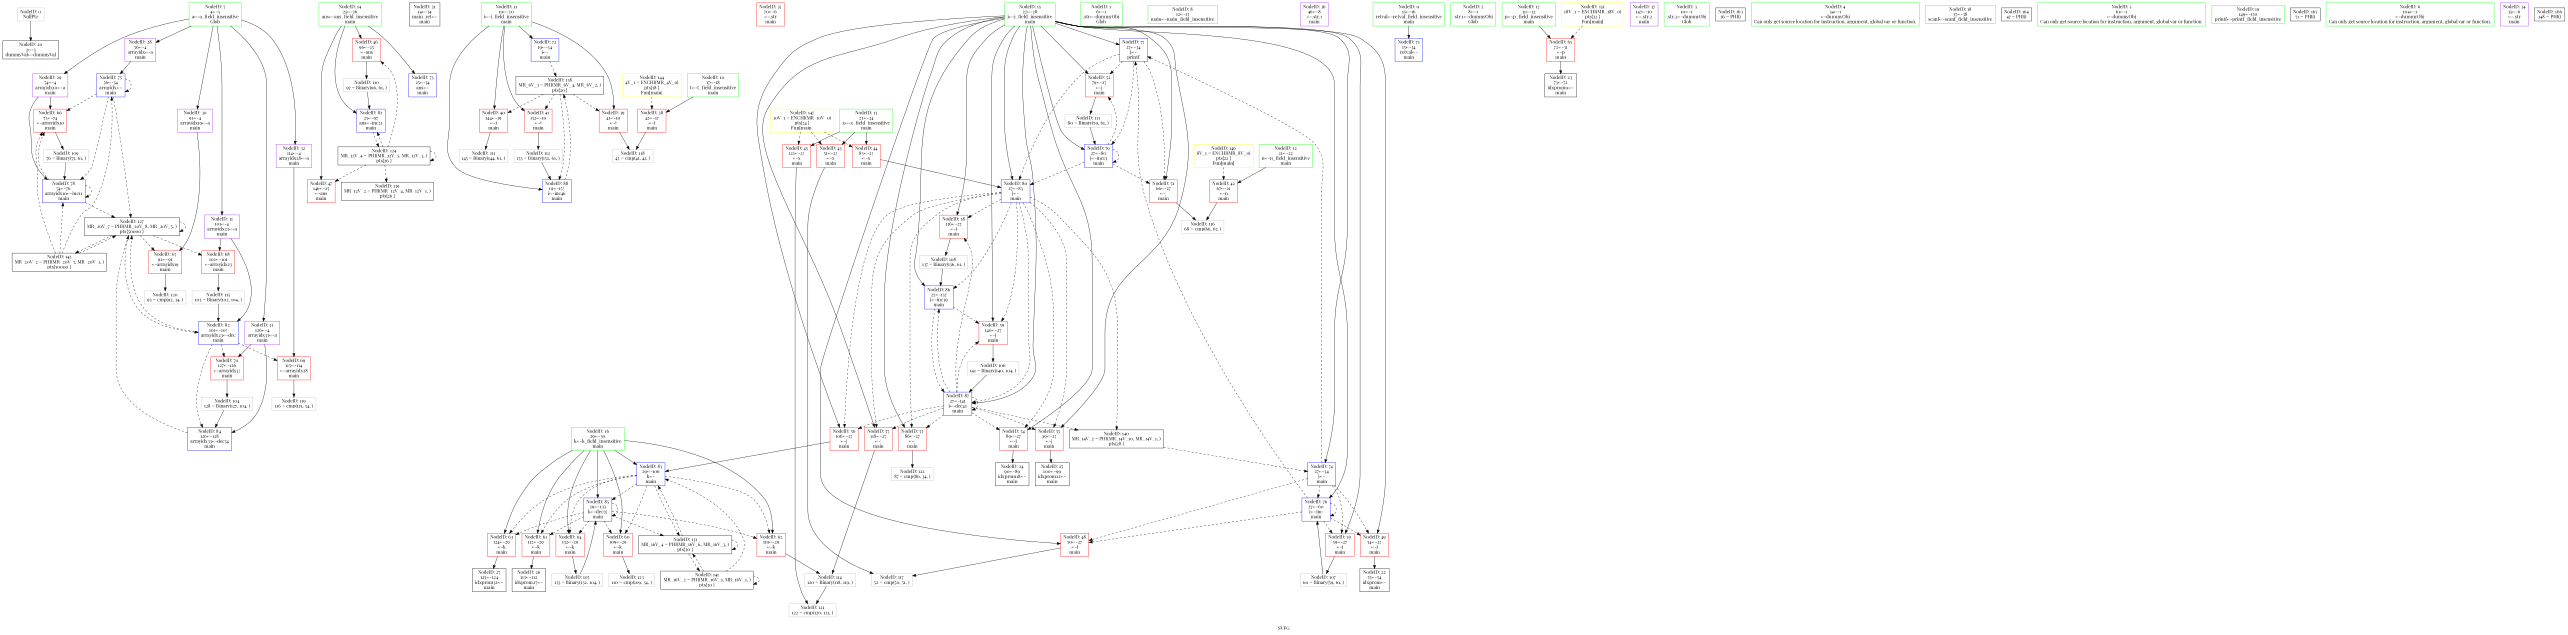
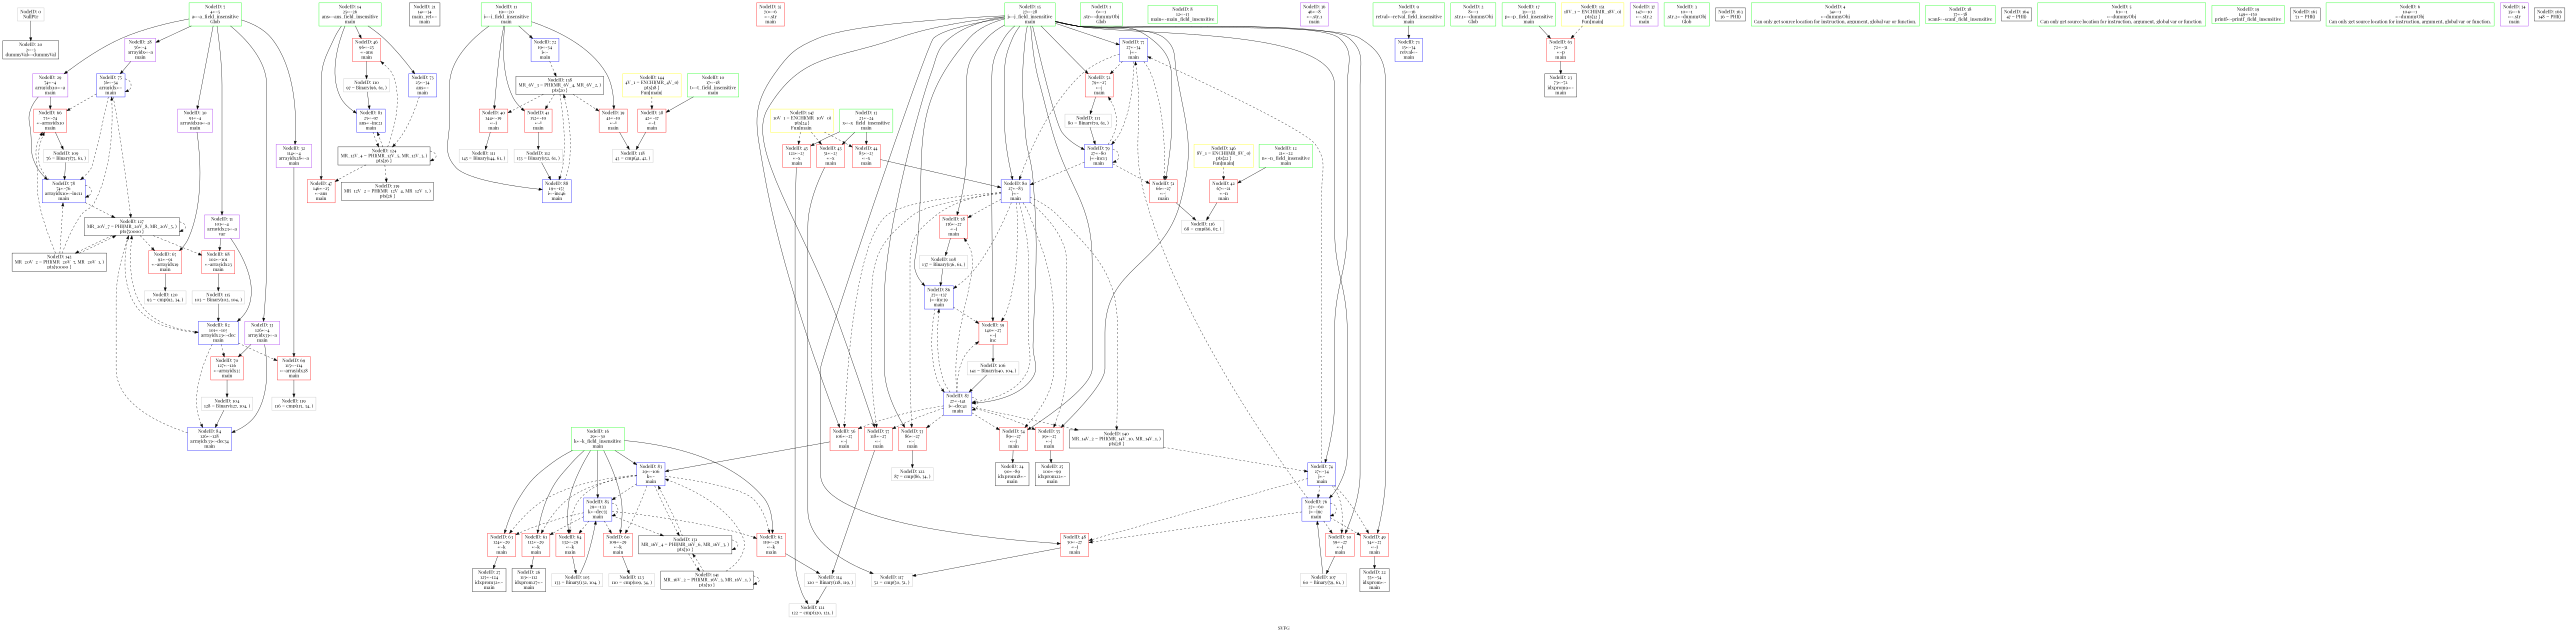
(1134, 57) -> (1134, 57)
none -> (409, 122)
(222, 234) -> (222, 234)
(993, 340) -> (993, 340)
